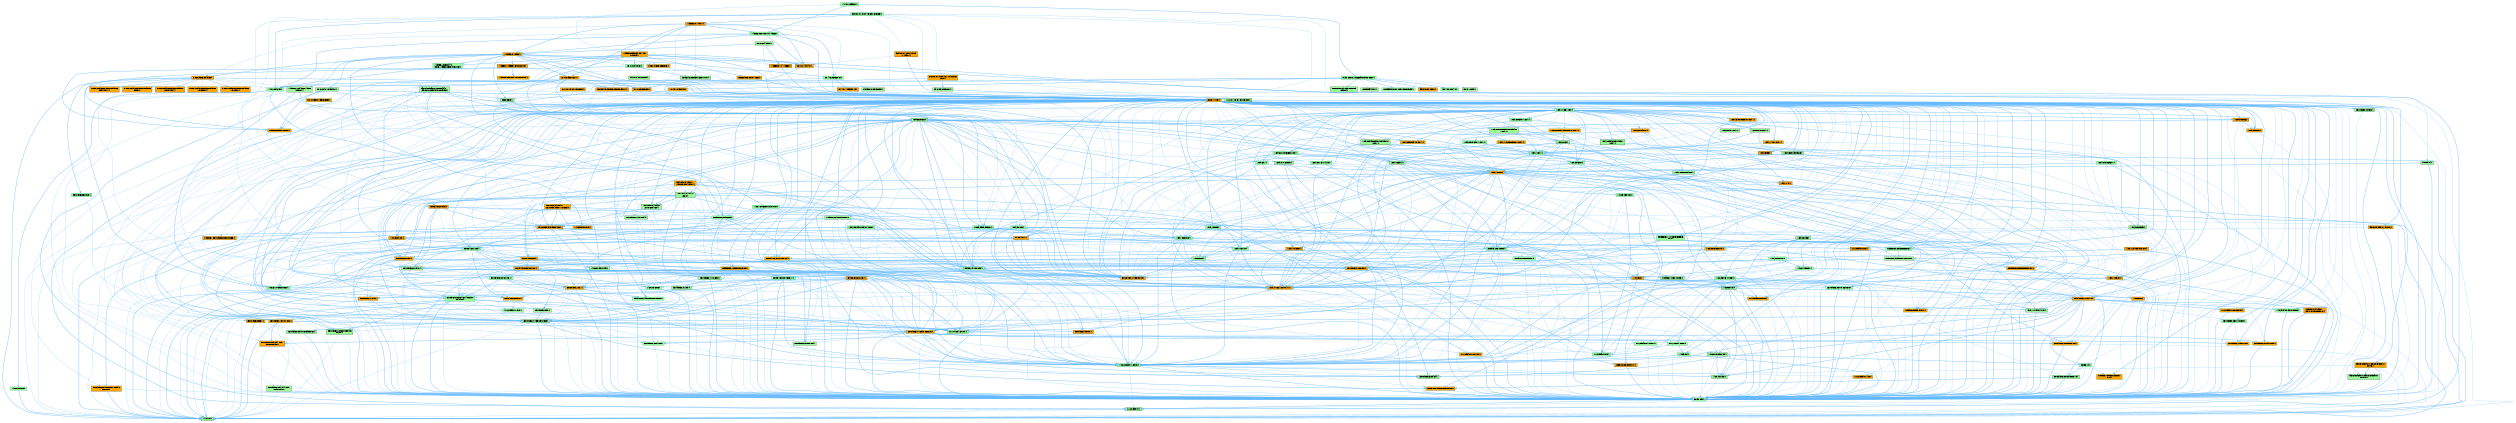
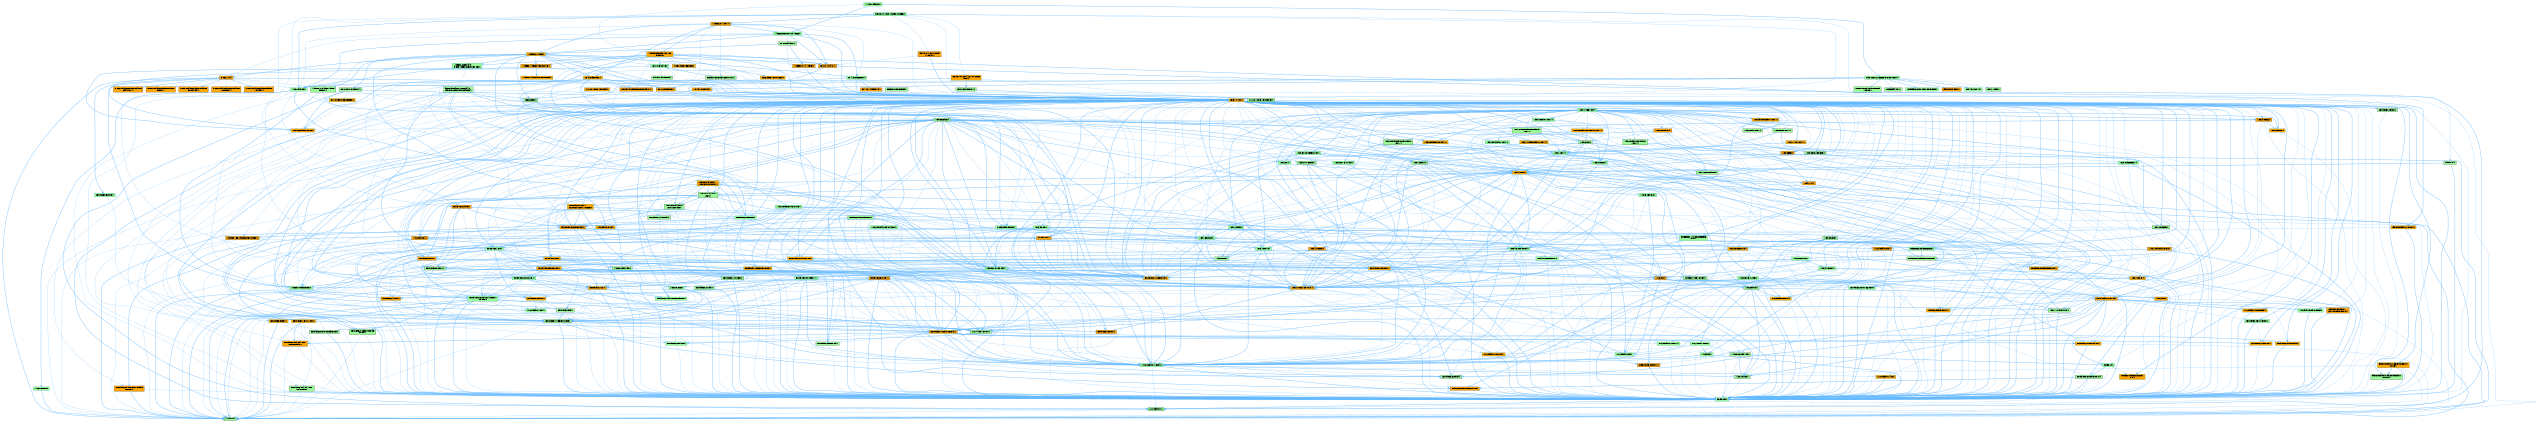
(203, 78) -> (226, 78)
